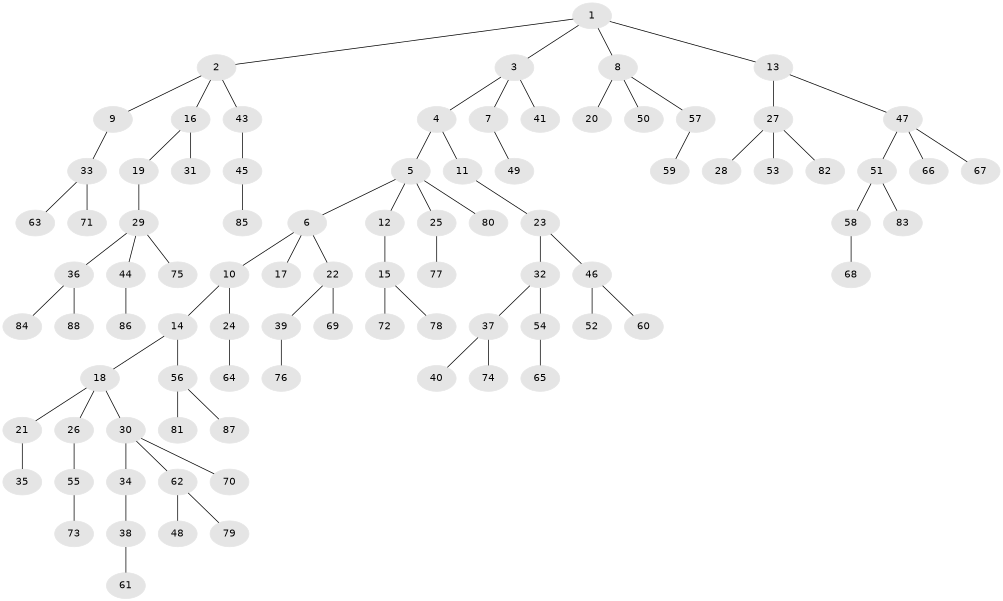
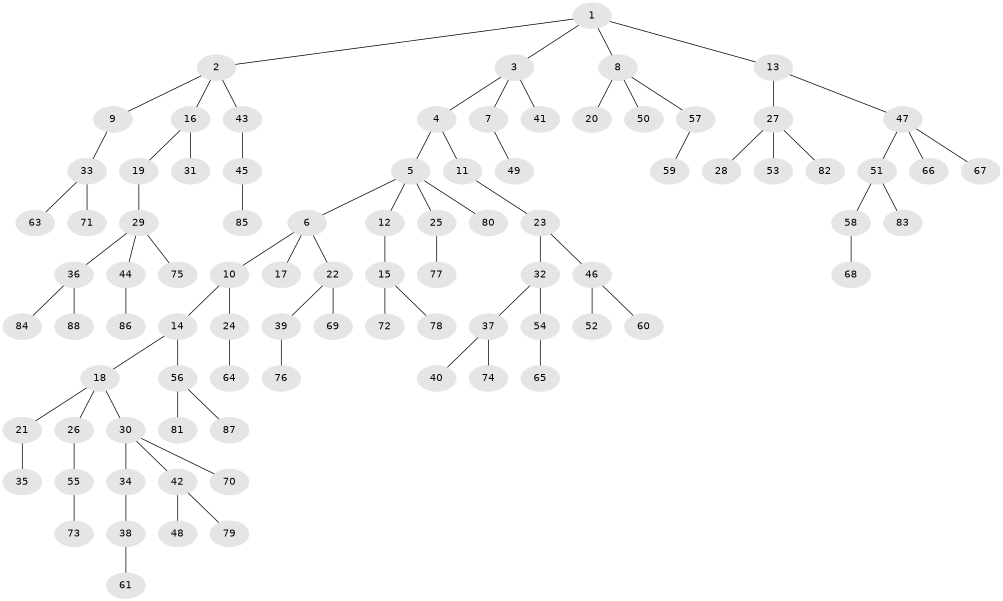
(178, 482) -> (178, 482)
